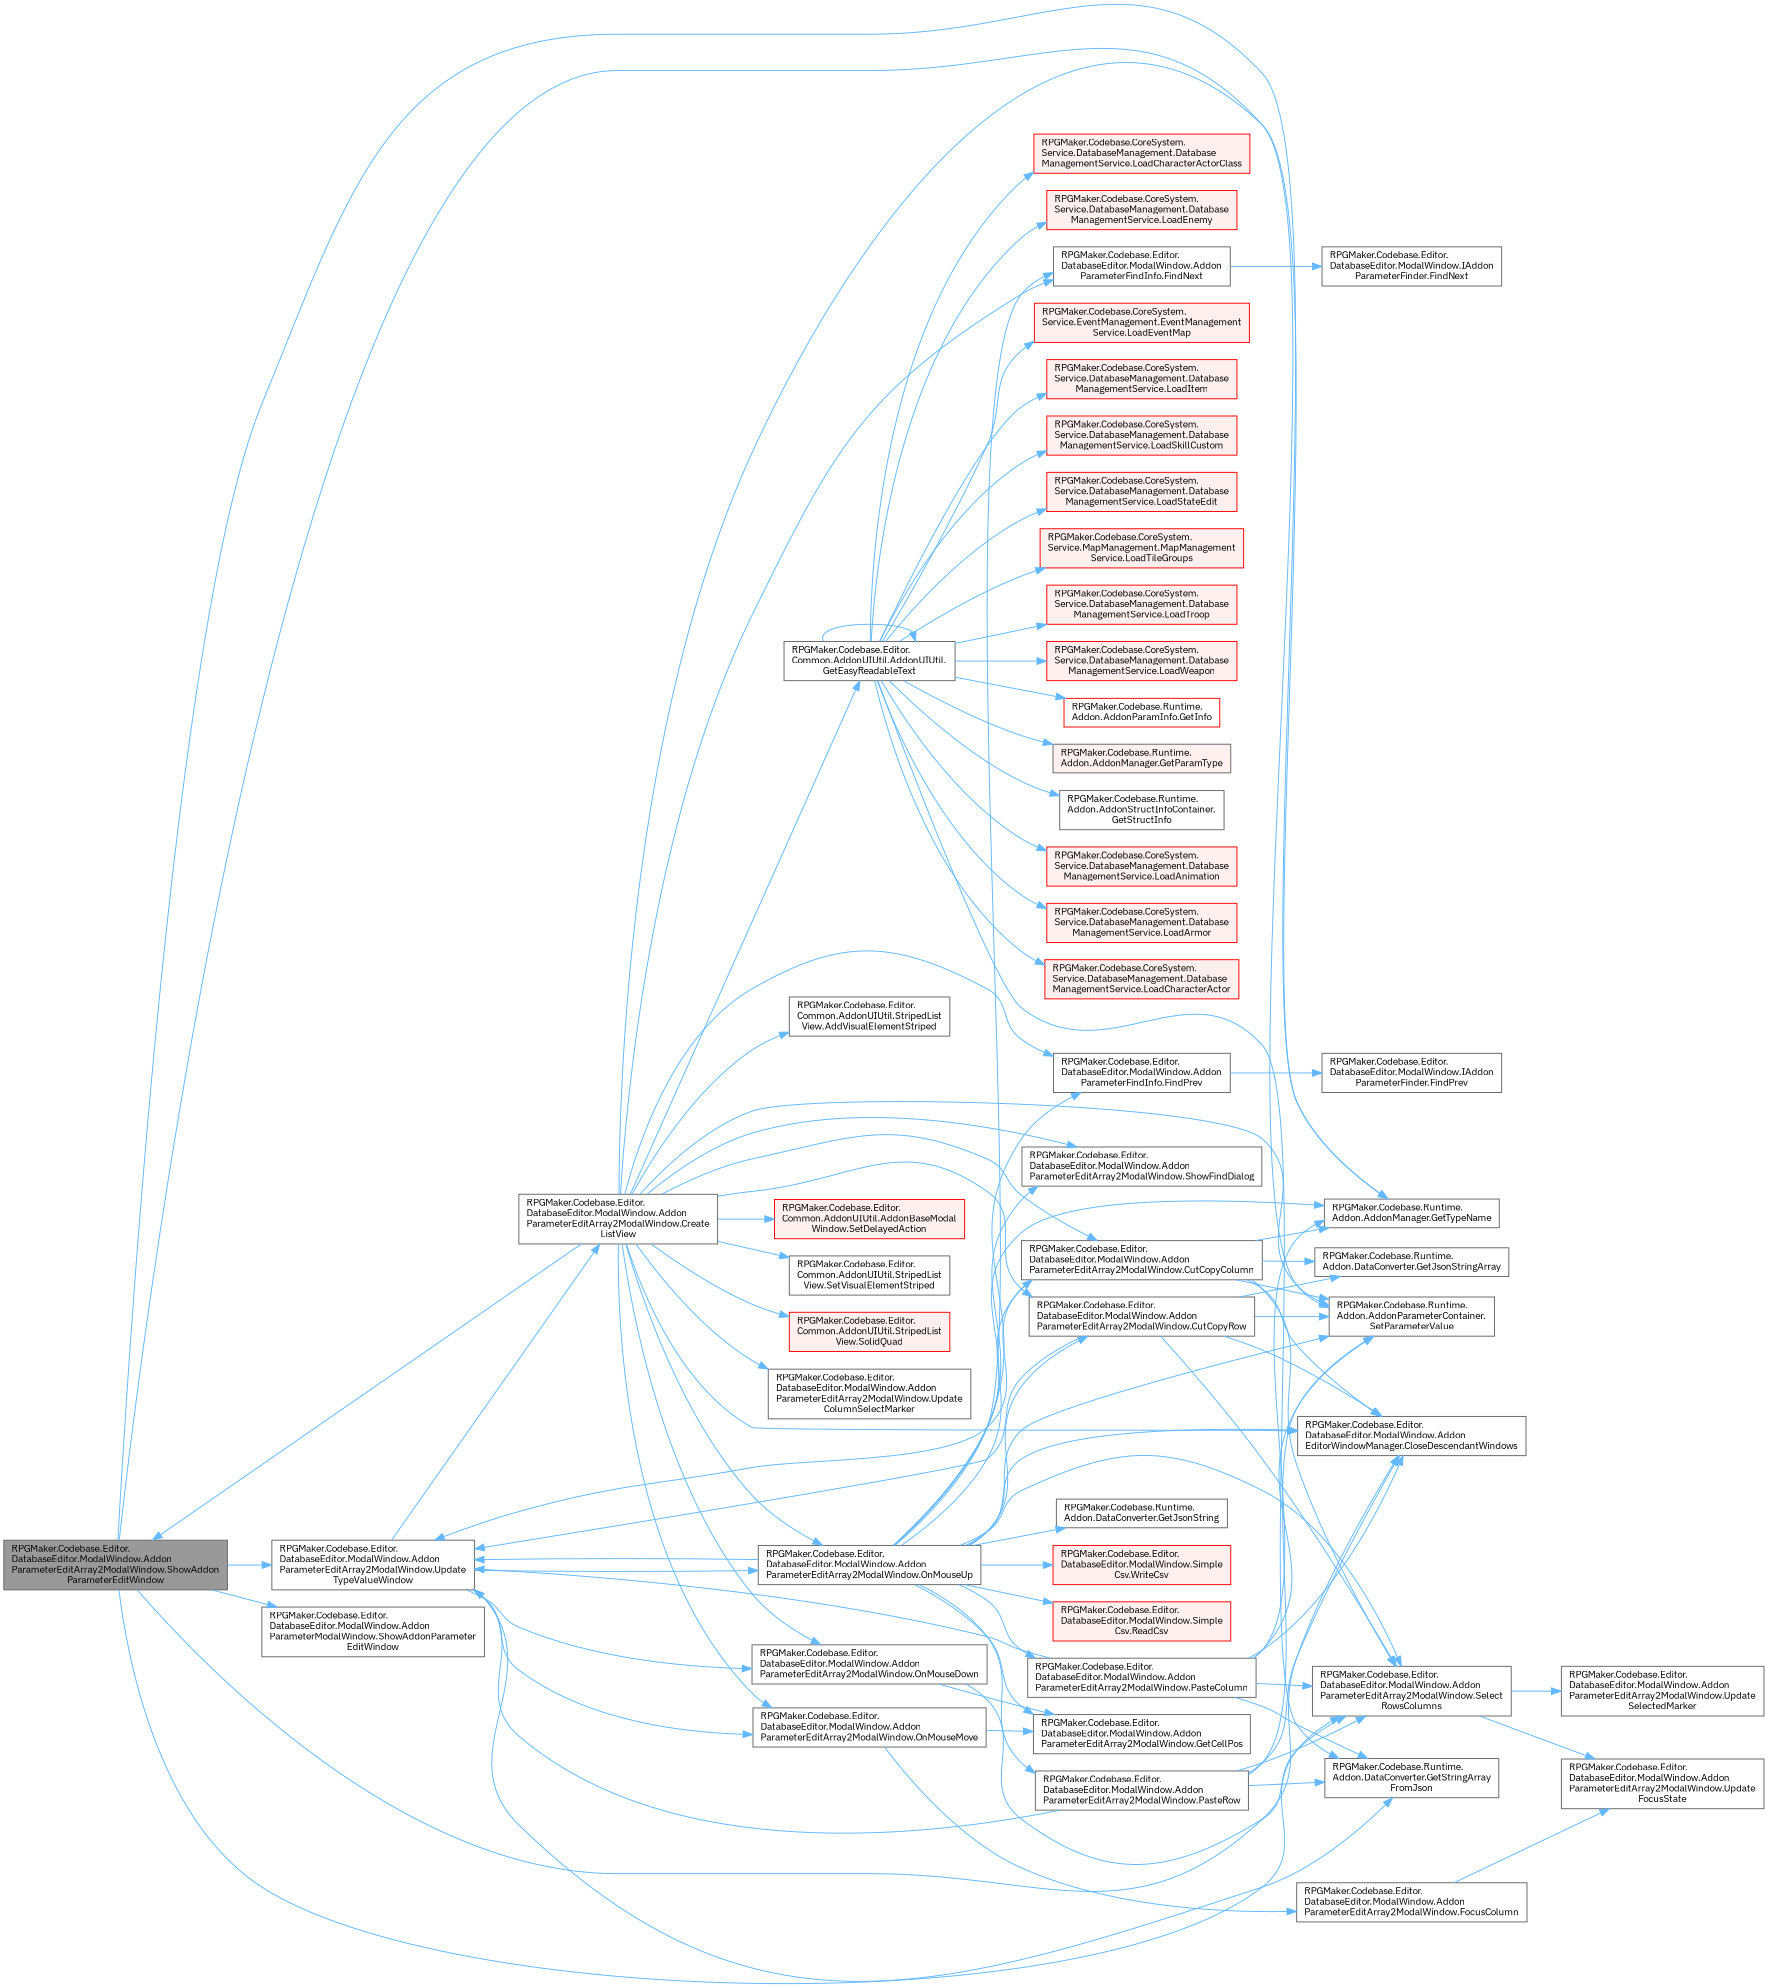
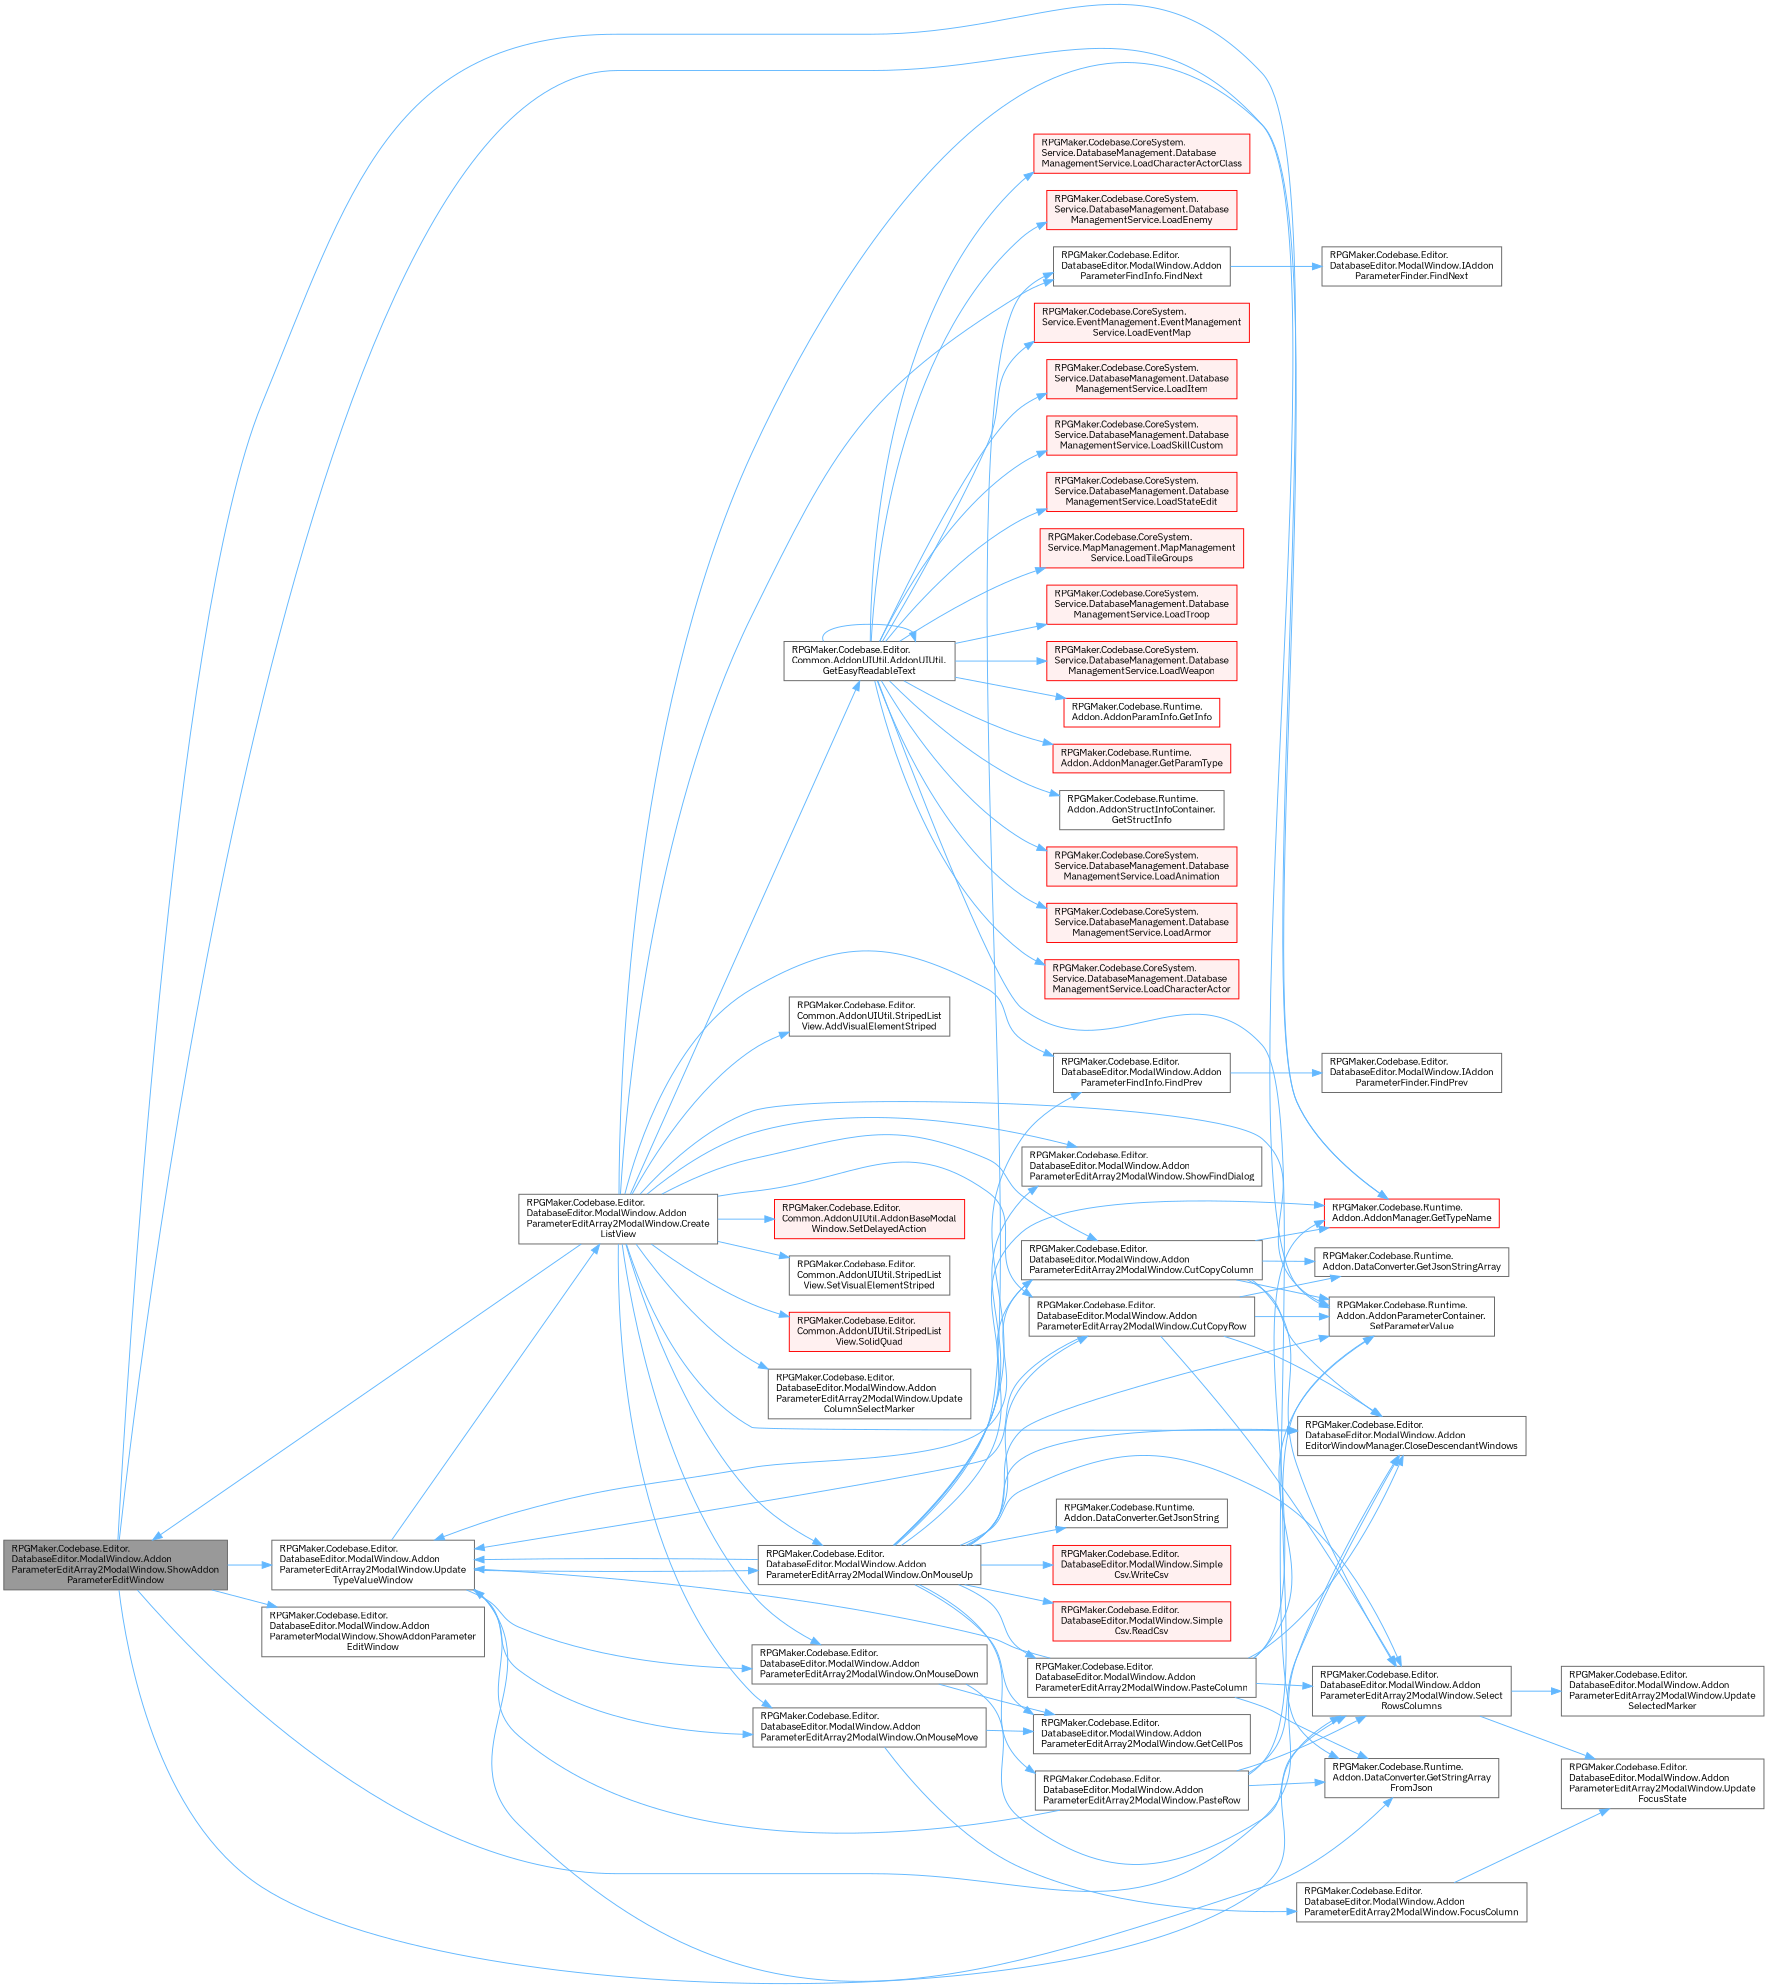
(1142, 759) -> (1142, 759)
(1412, 1213) -> (1412, 1213)
